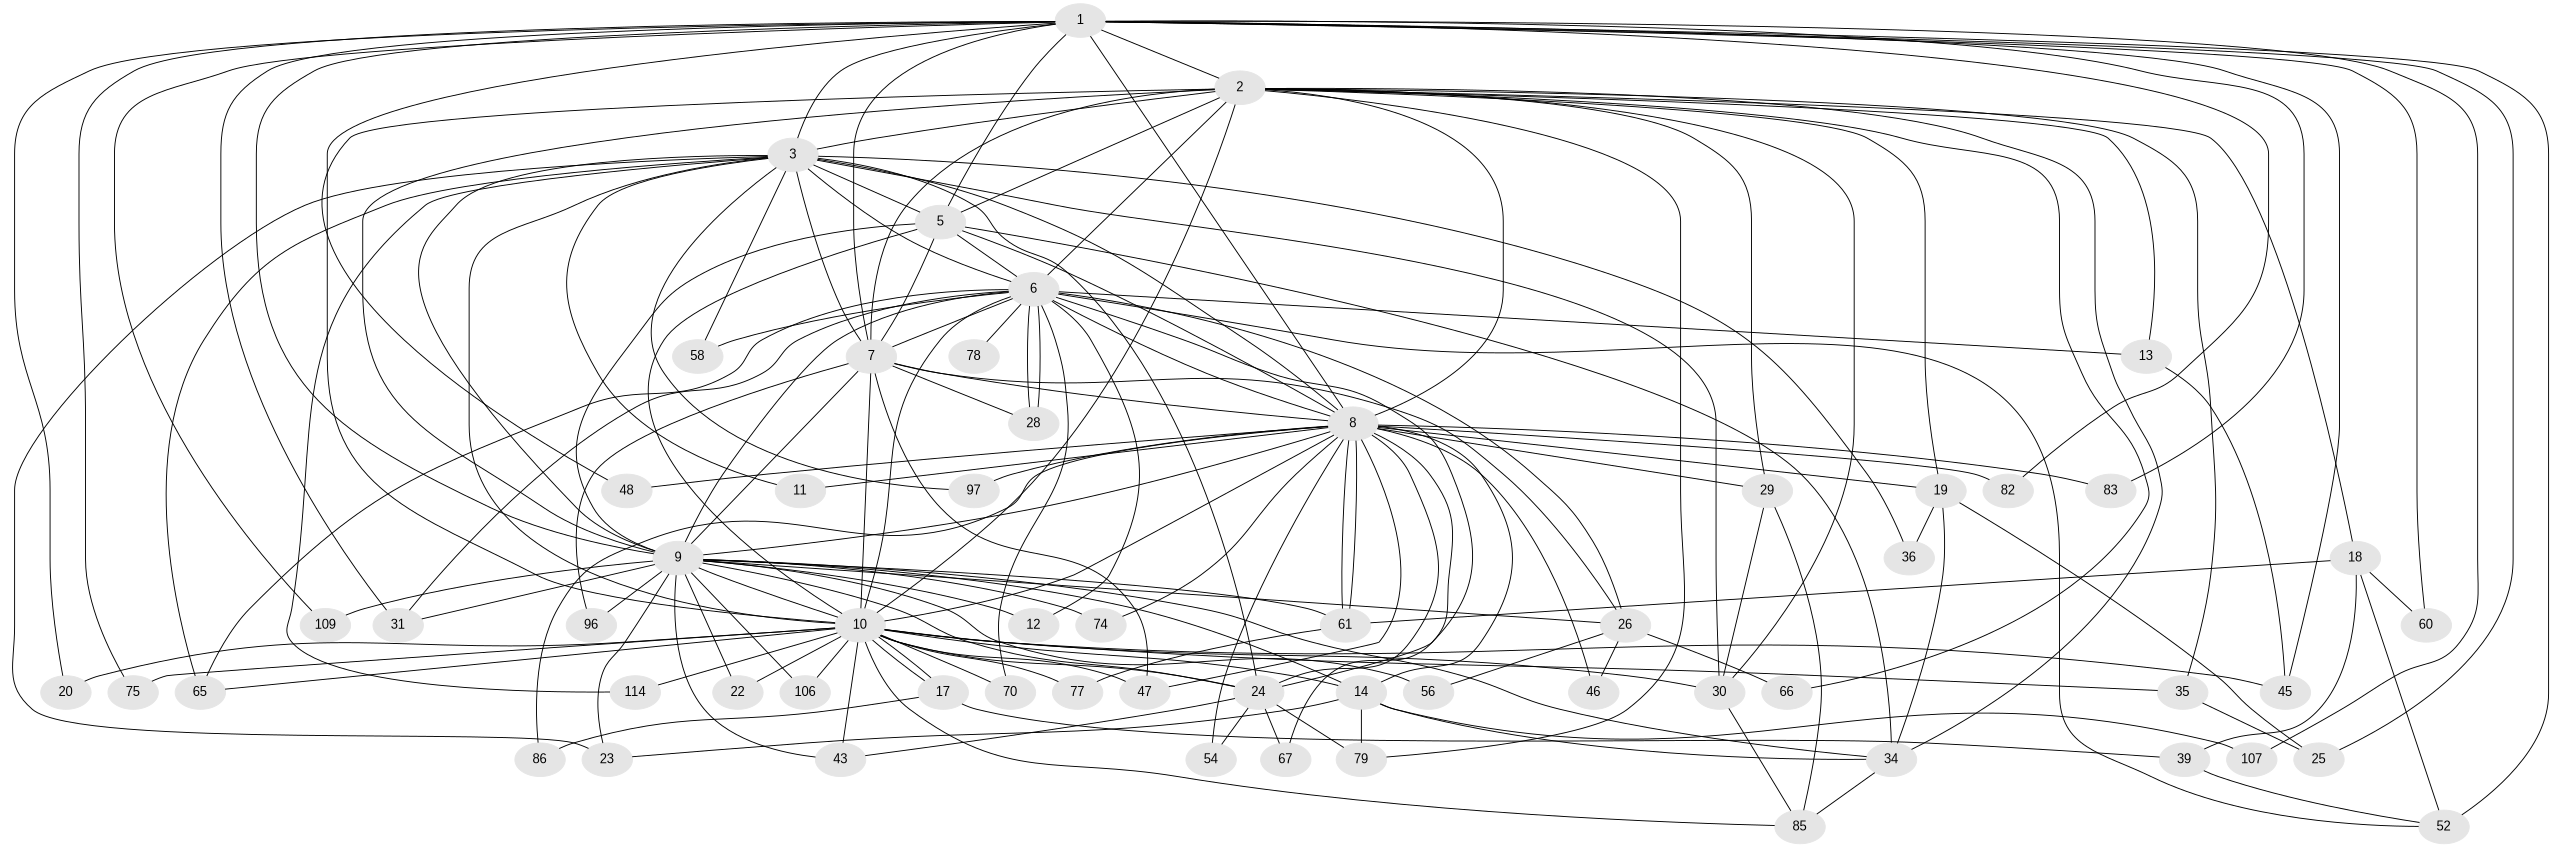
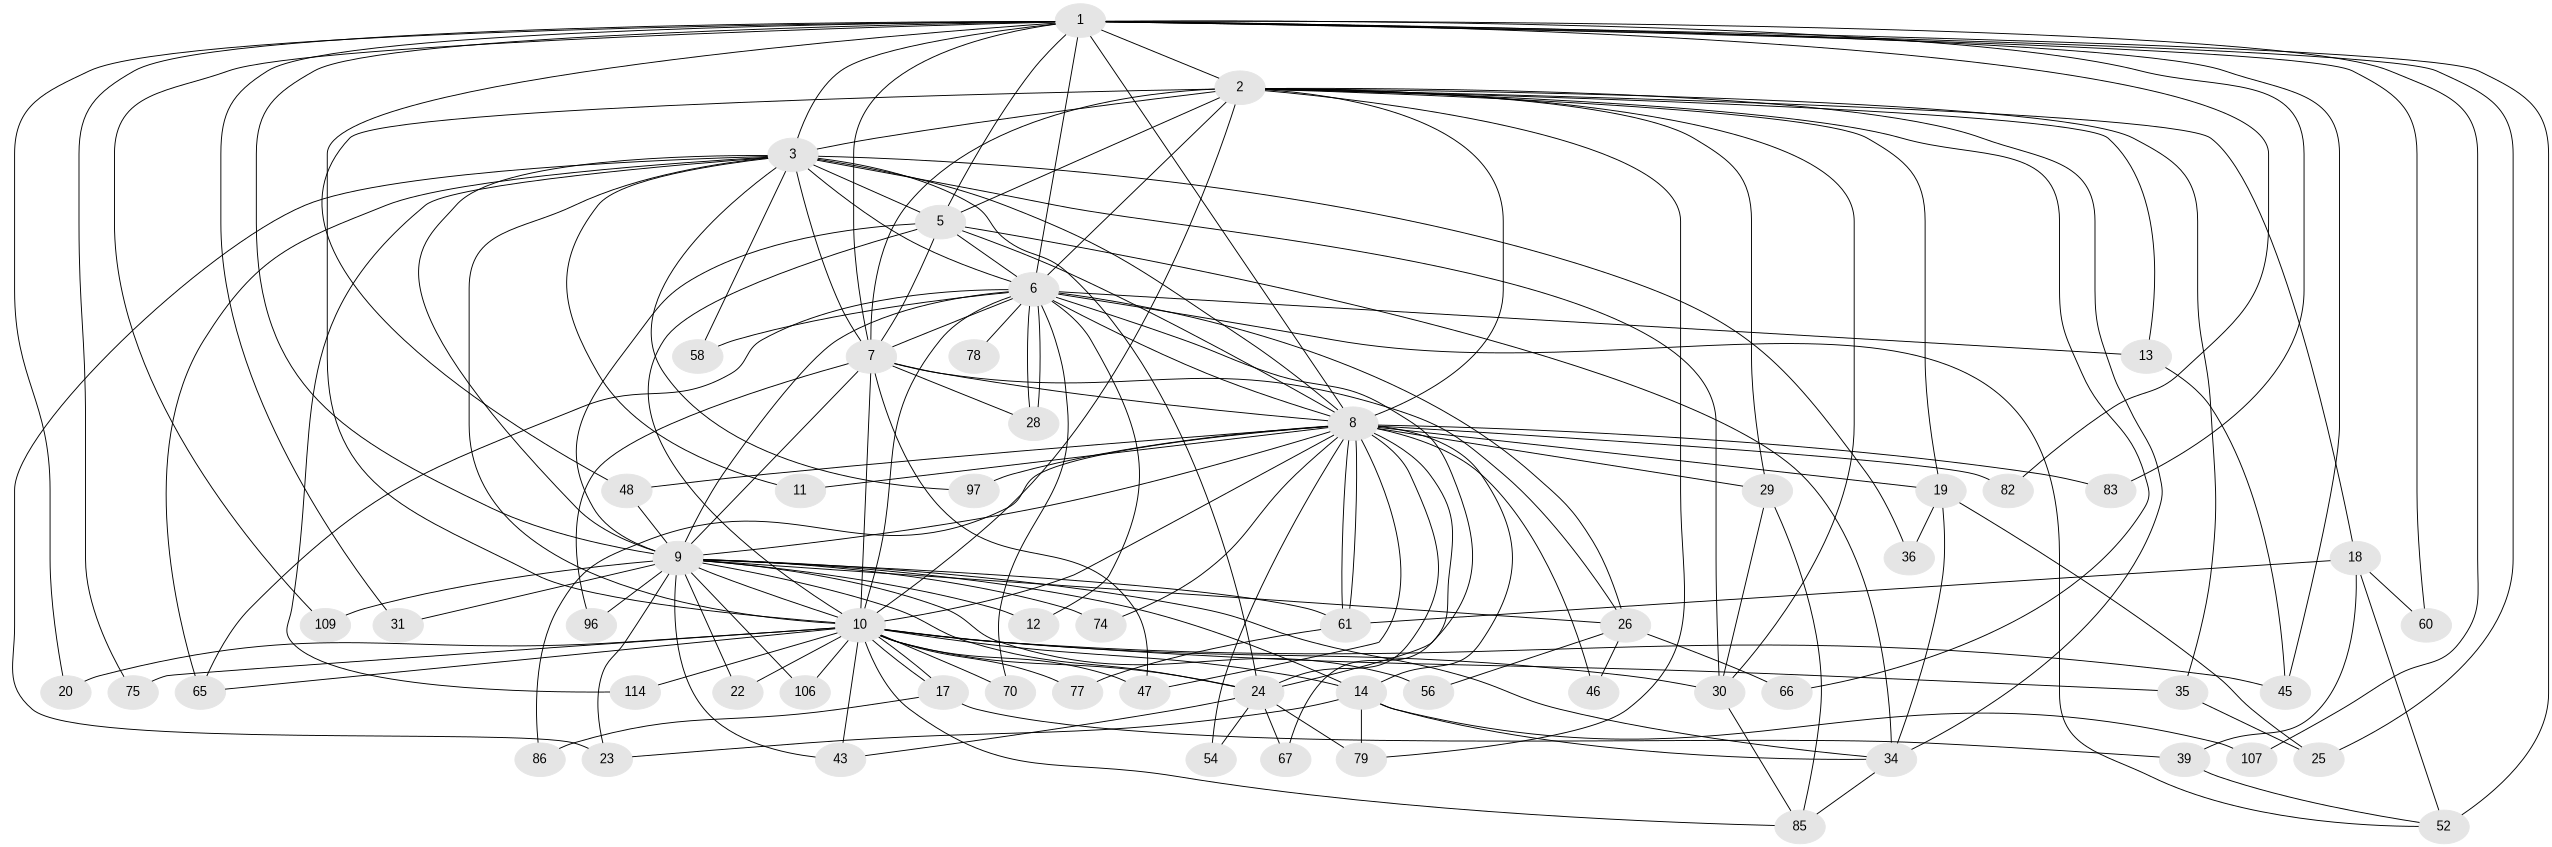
(537, 153) -> (653, 525)
(715, 389) -> (1057, 155)
